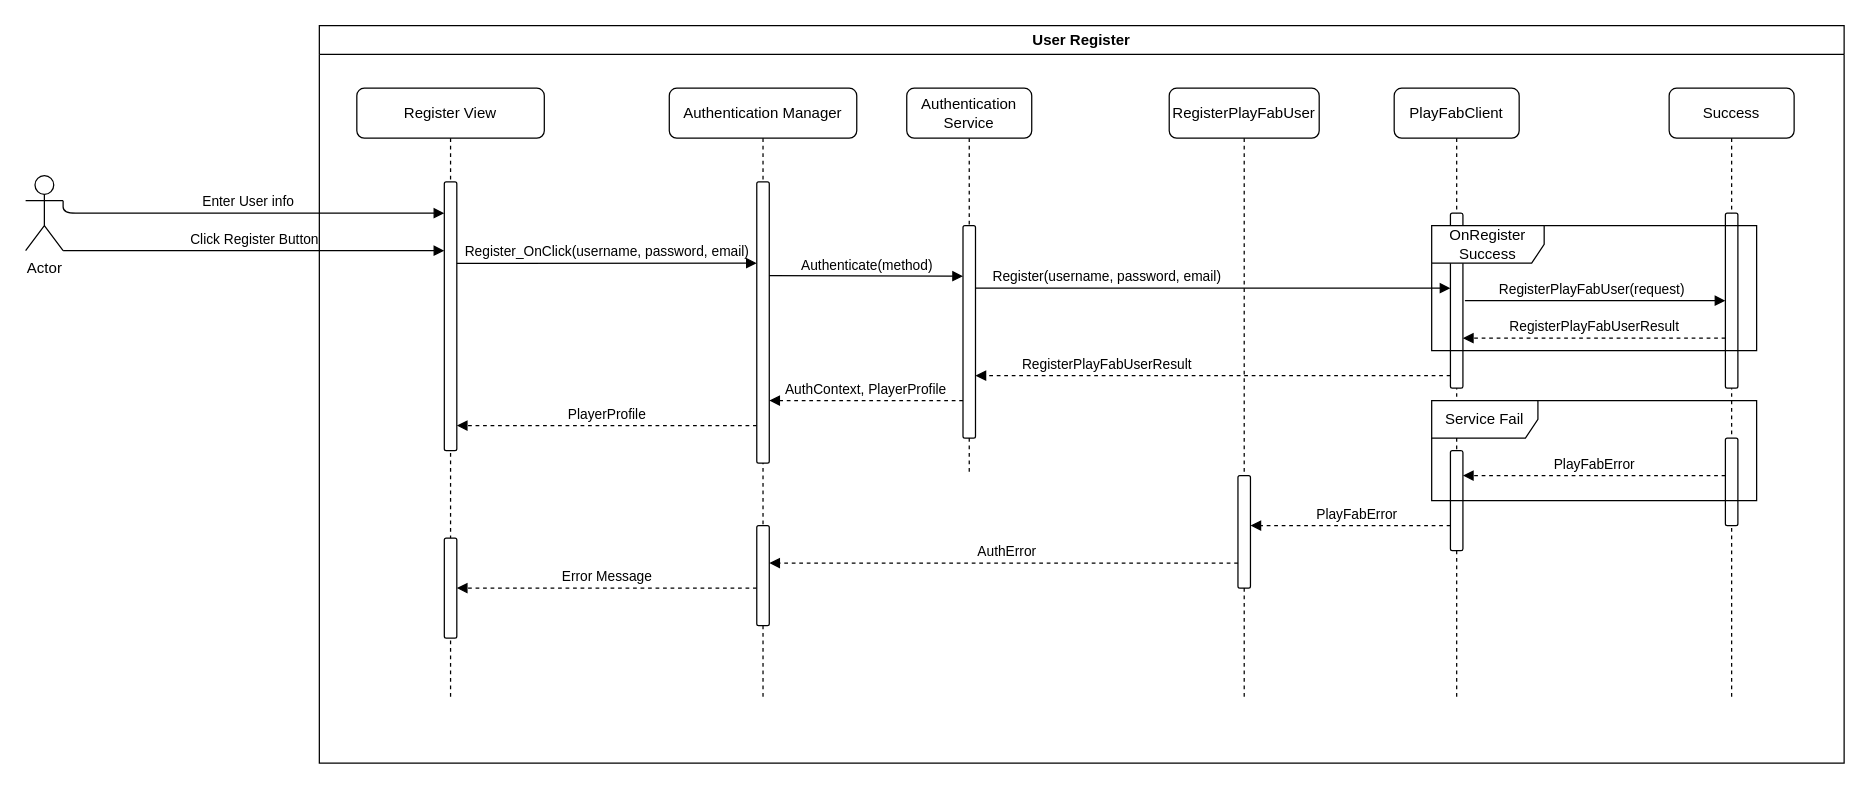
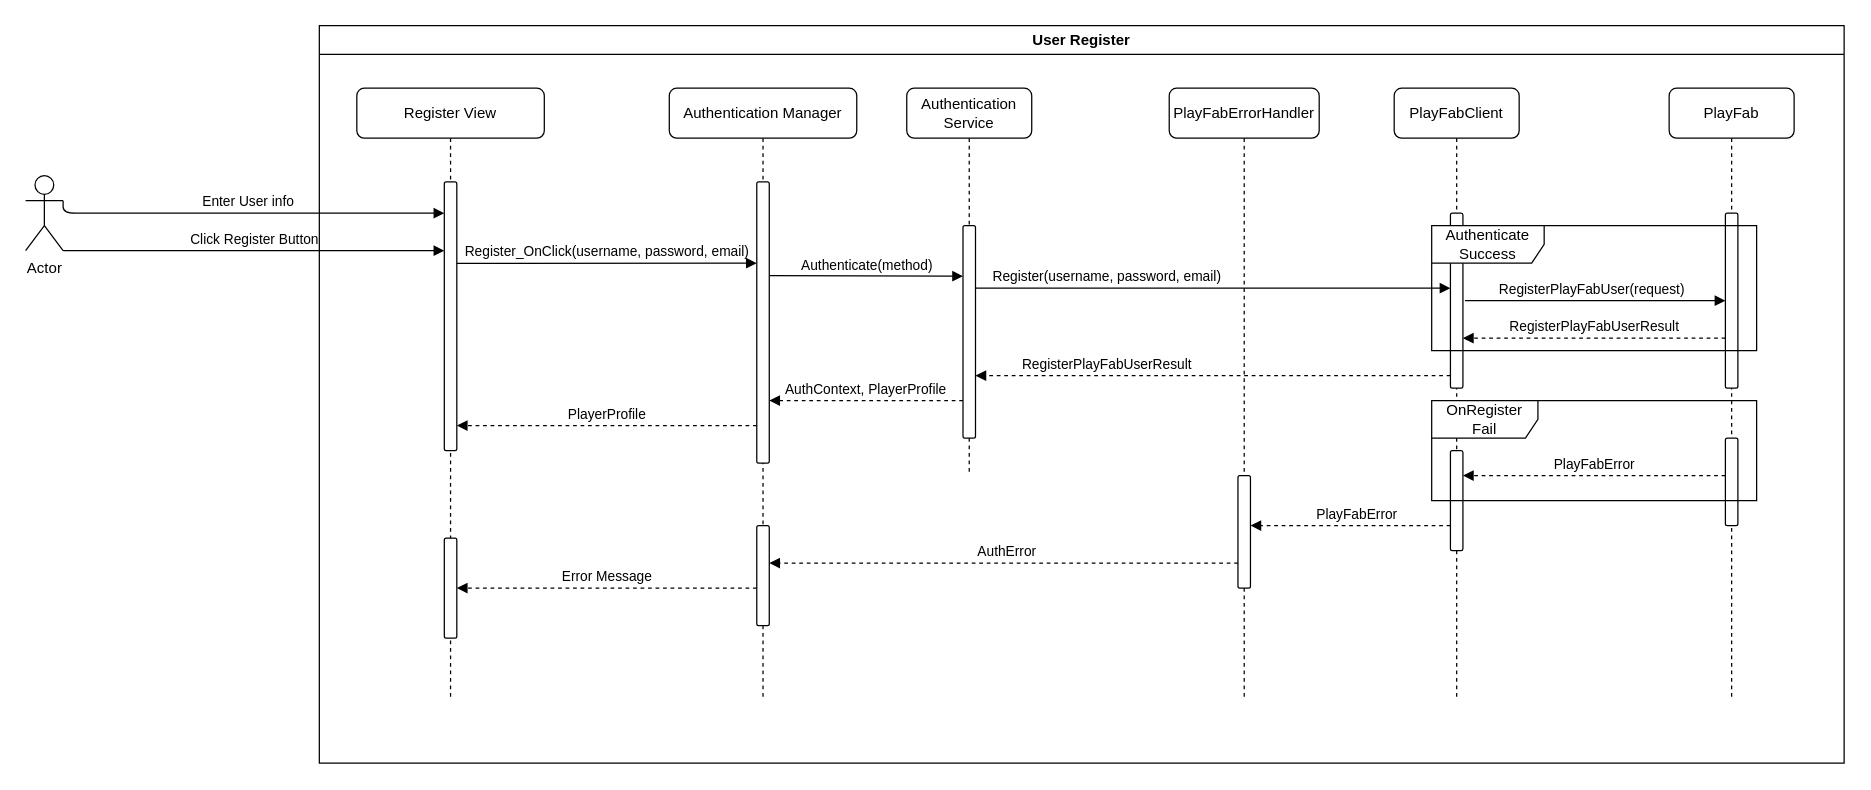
(1244, 113) -> (1244, 113)
(1732, 113) -> (1732, 113)
(1488, 244) -> (1488, 244)
(1485, 419) -> (1485, 419)
